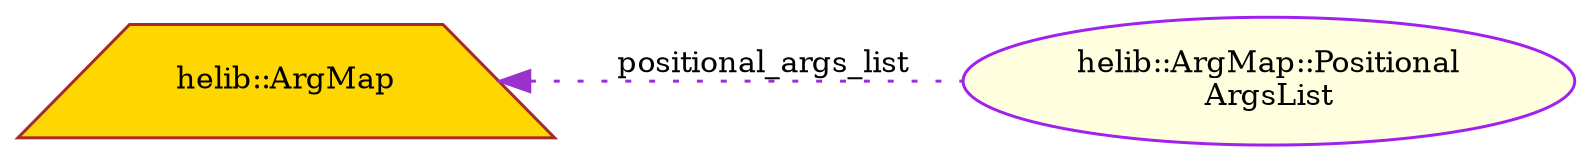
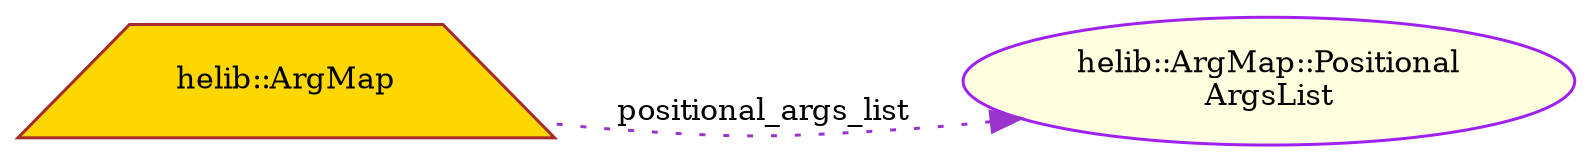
(746, 81) -> (765, 136)
